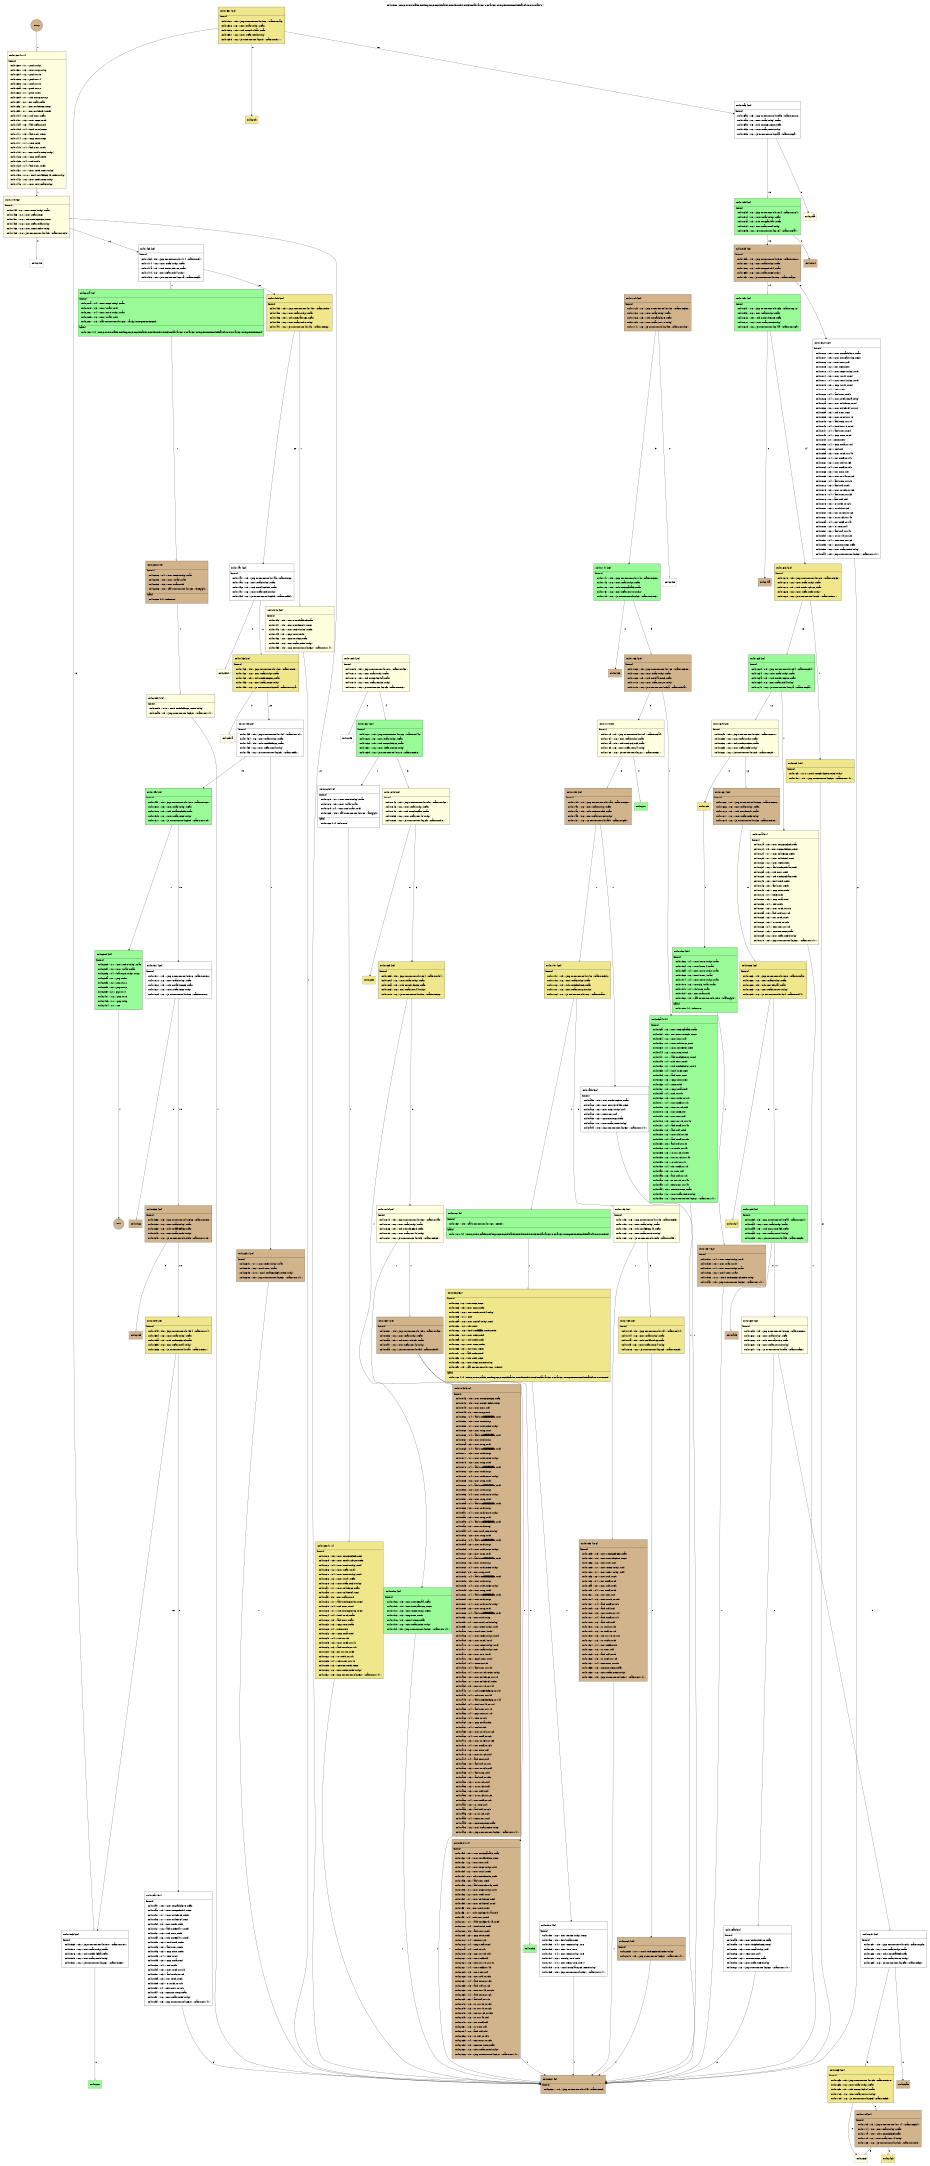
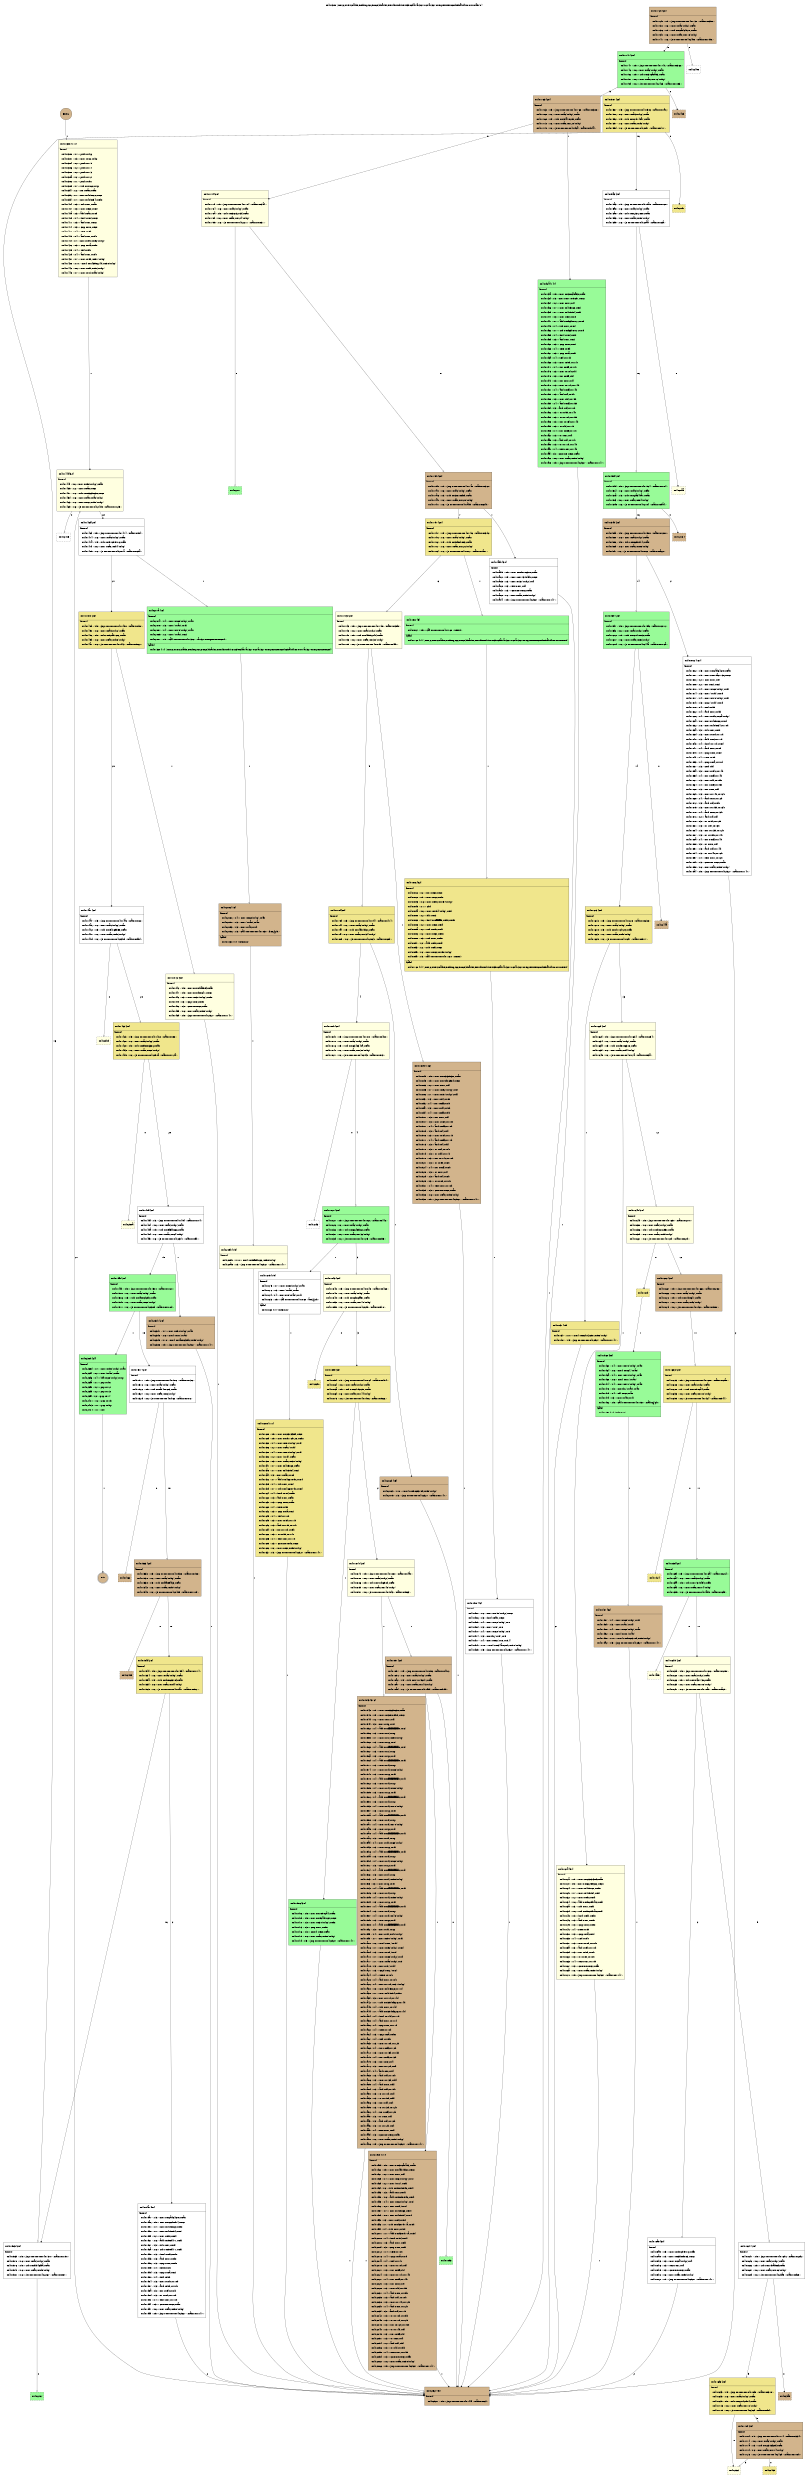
(782, 673) -> (623, 1041)
none -> (359, 982)
(732, 1335) -> (654, 1675)
